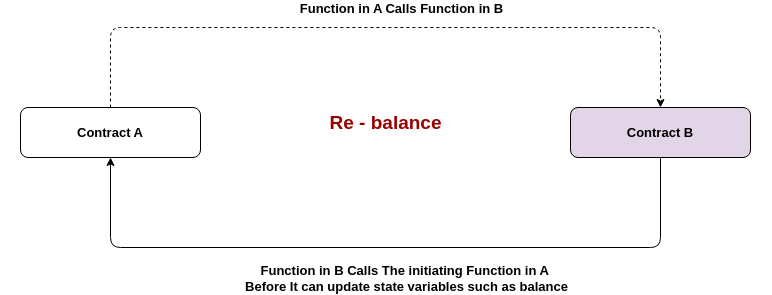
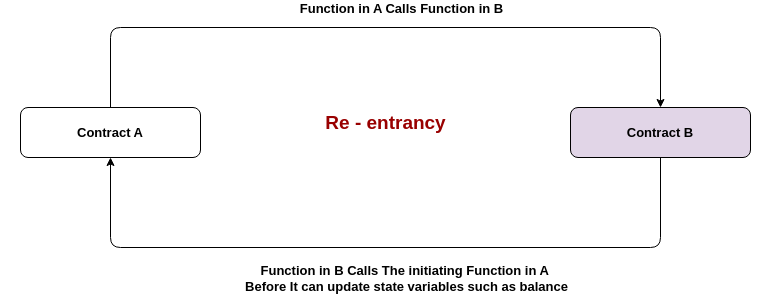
(383, 28) -> (383, 28)
(386, 124) -> (386, 124)
